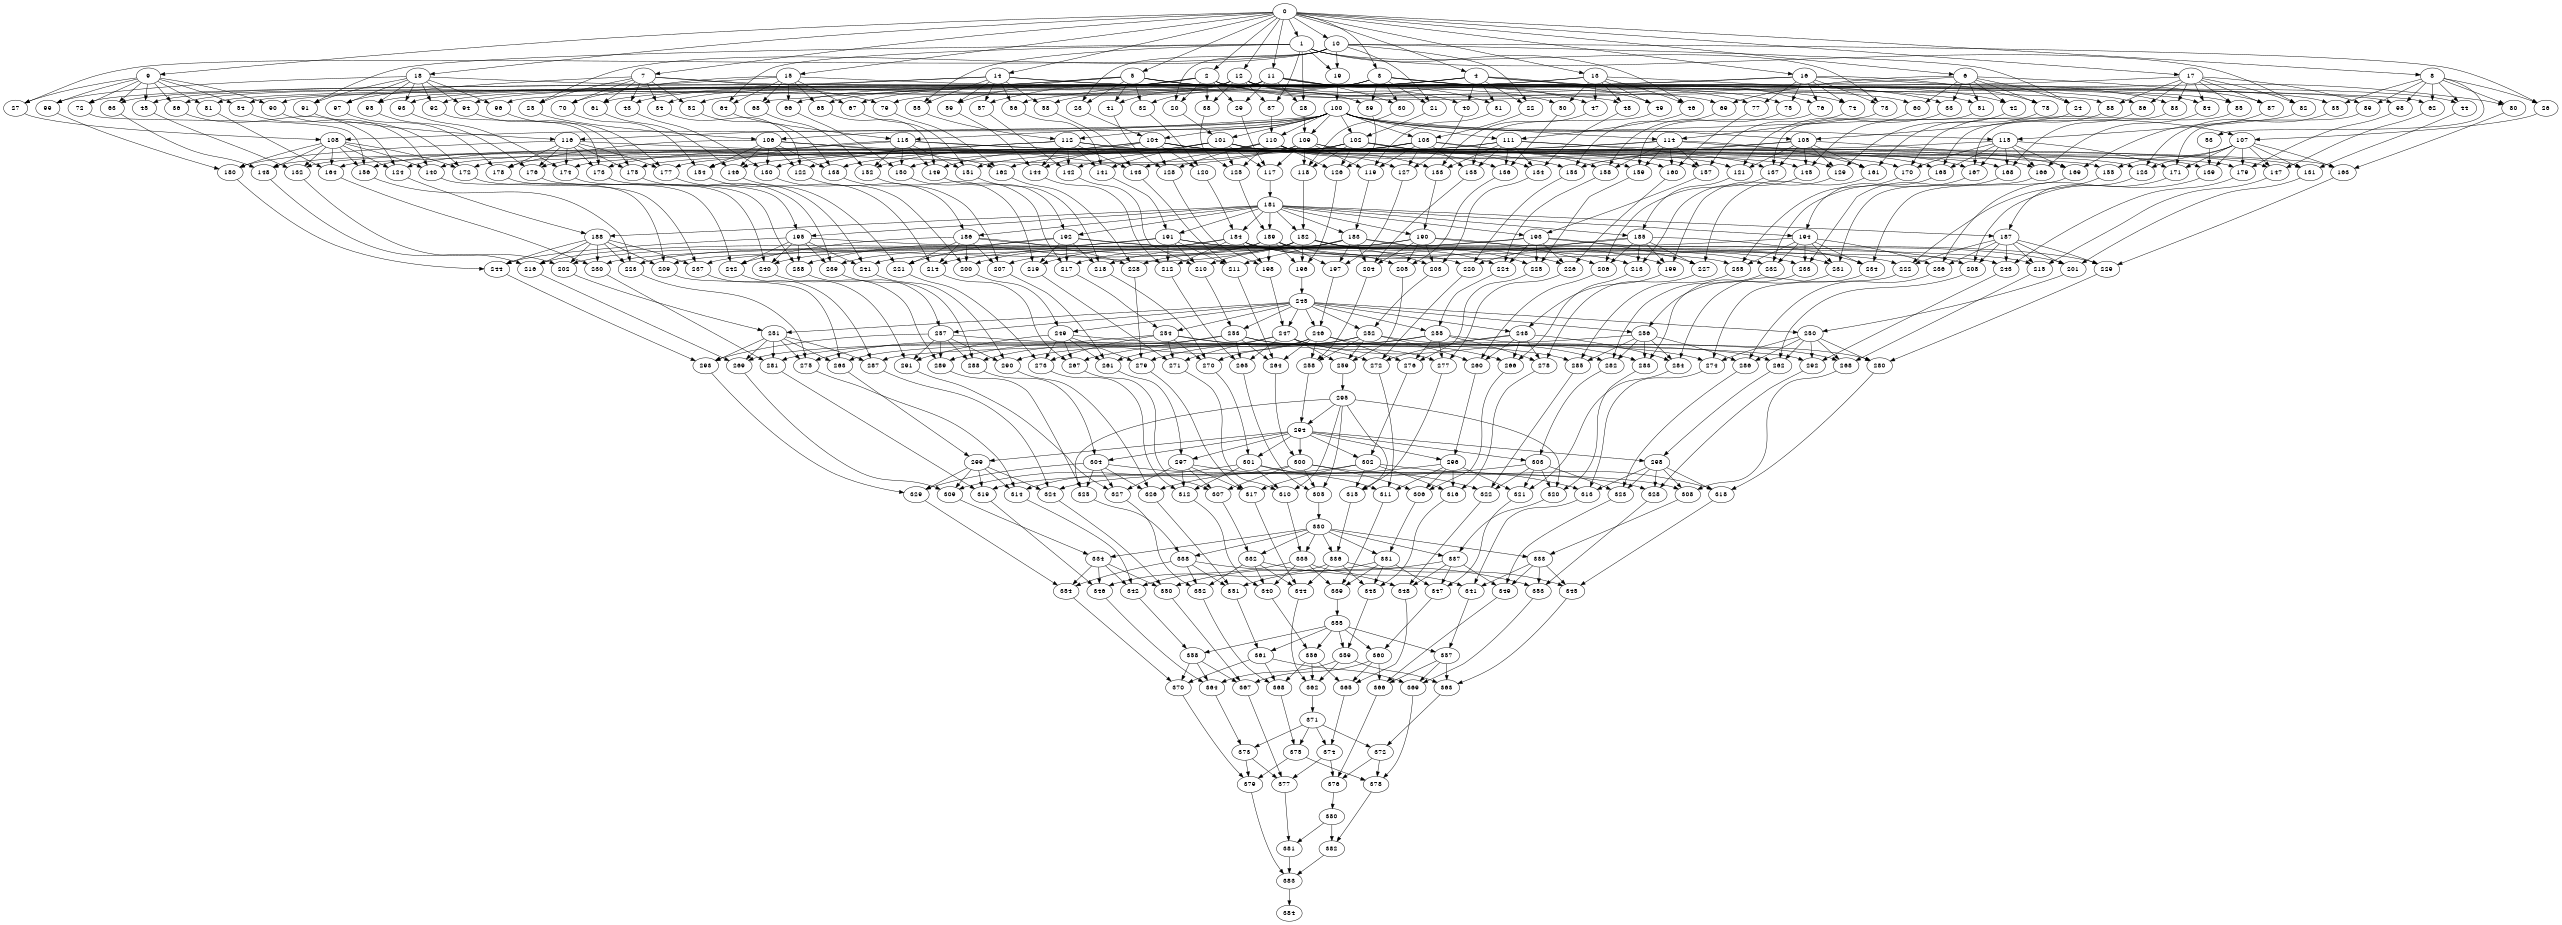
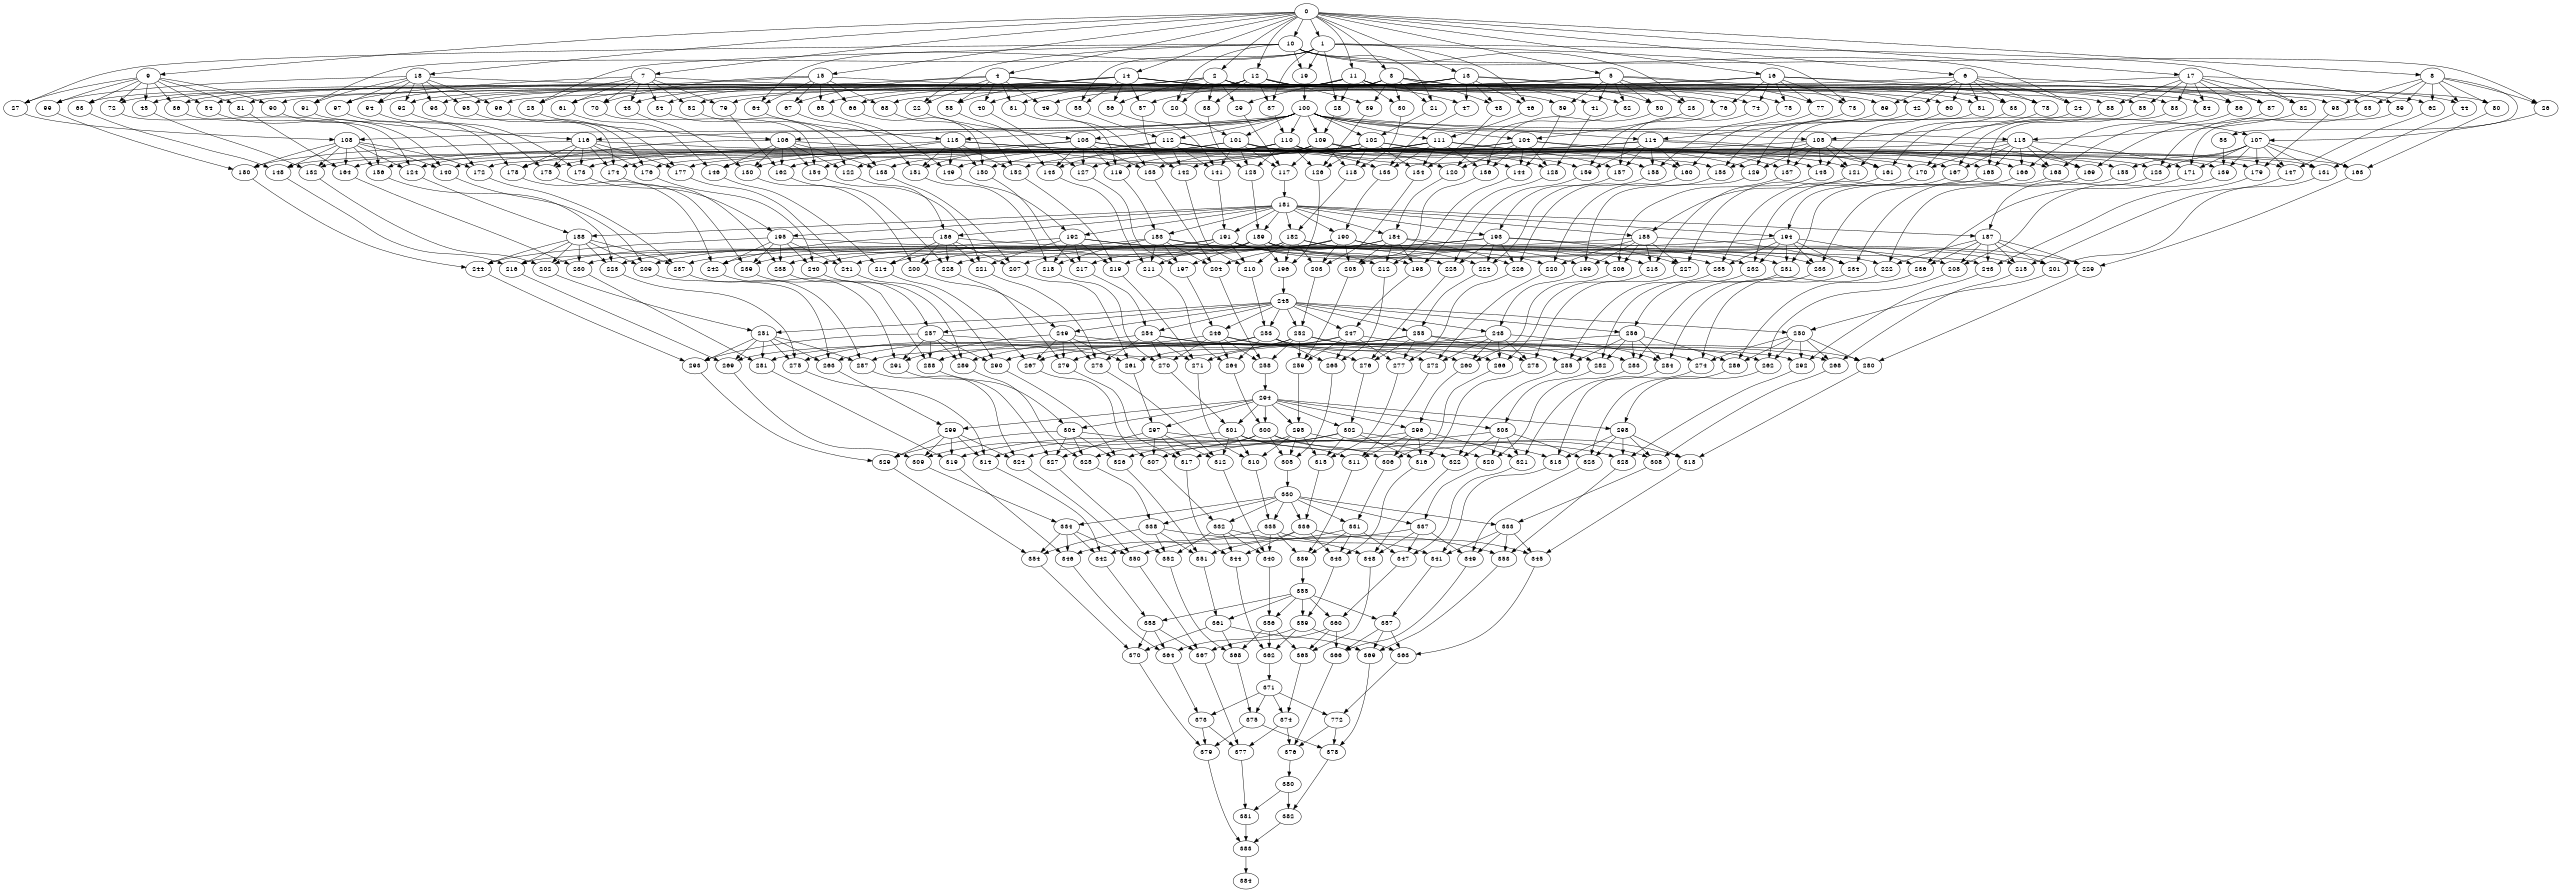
none -> (1386, 154)
(1323, 413) -> (1280, 413)
(1381, 752) -> (1337, 720)
